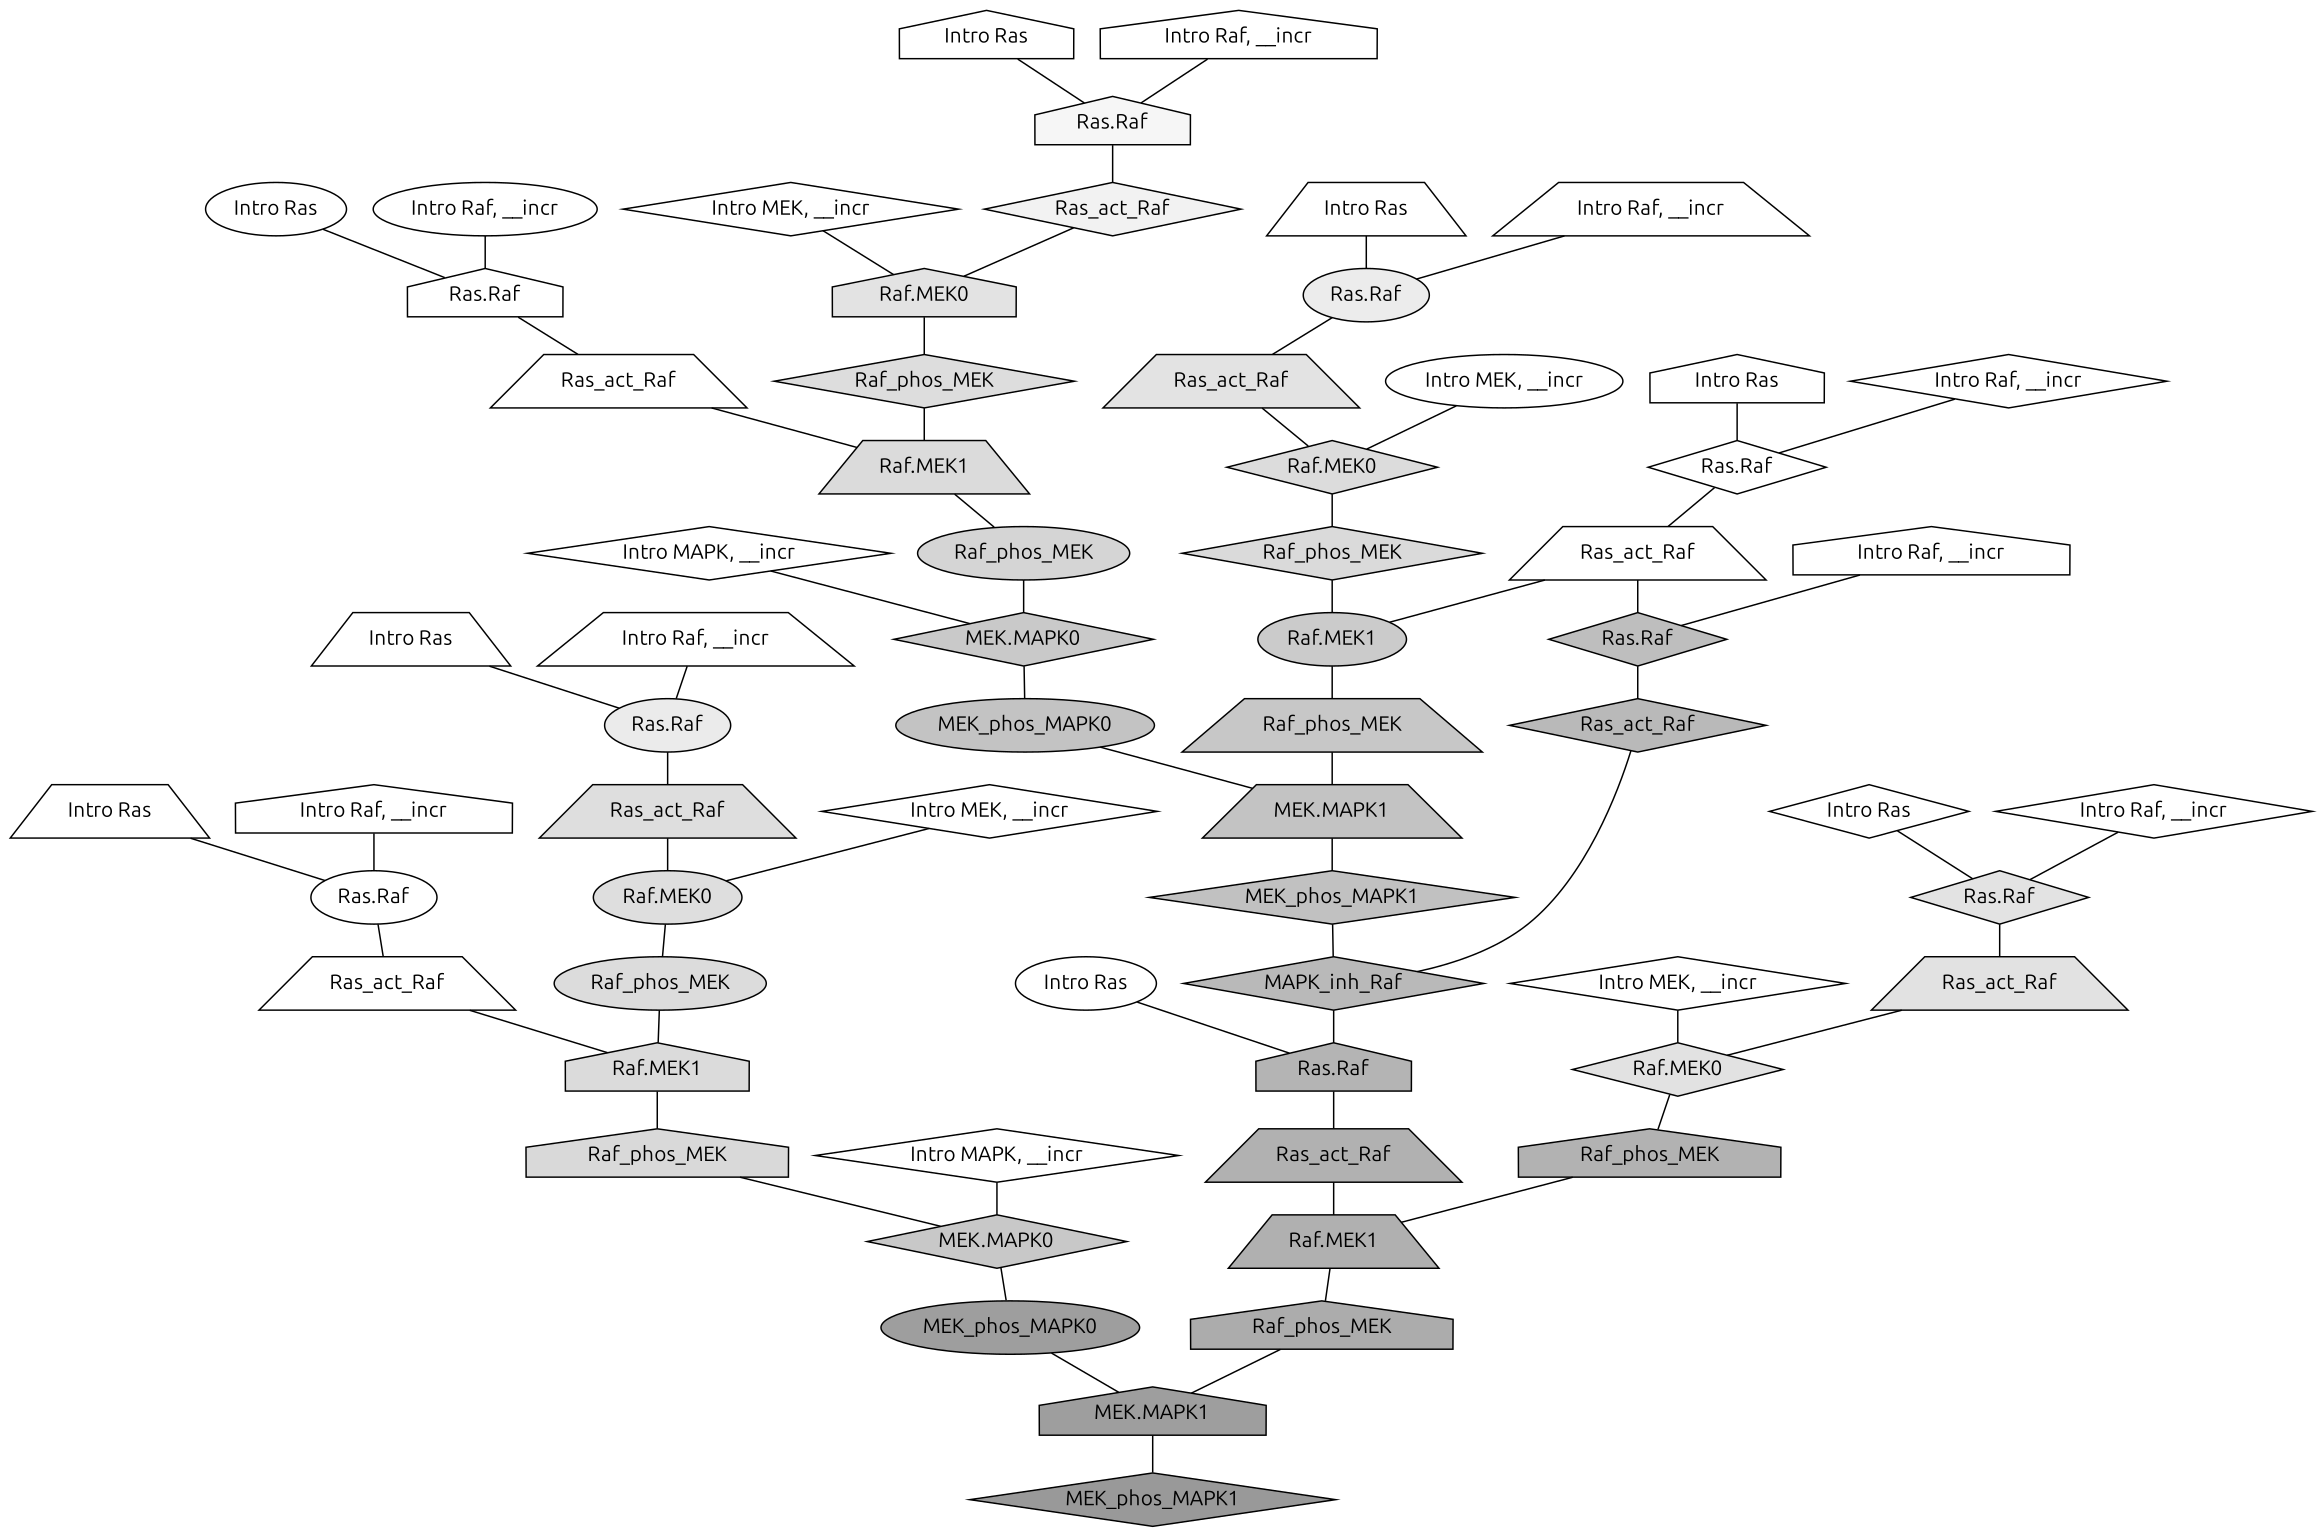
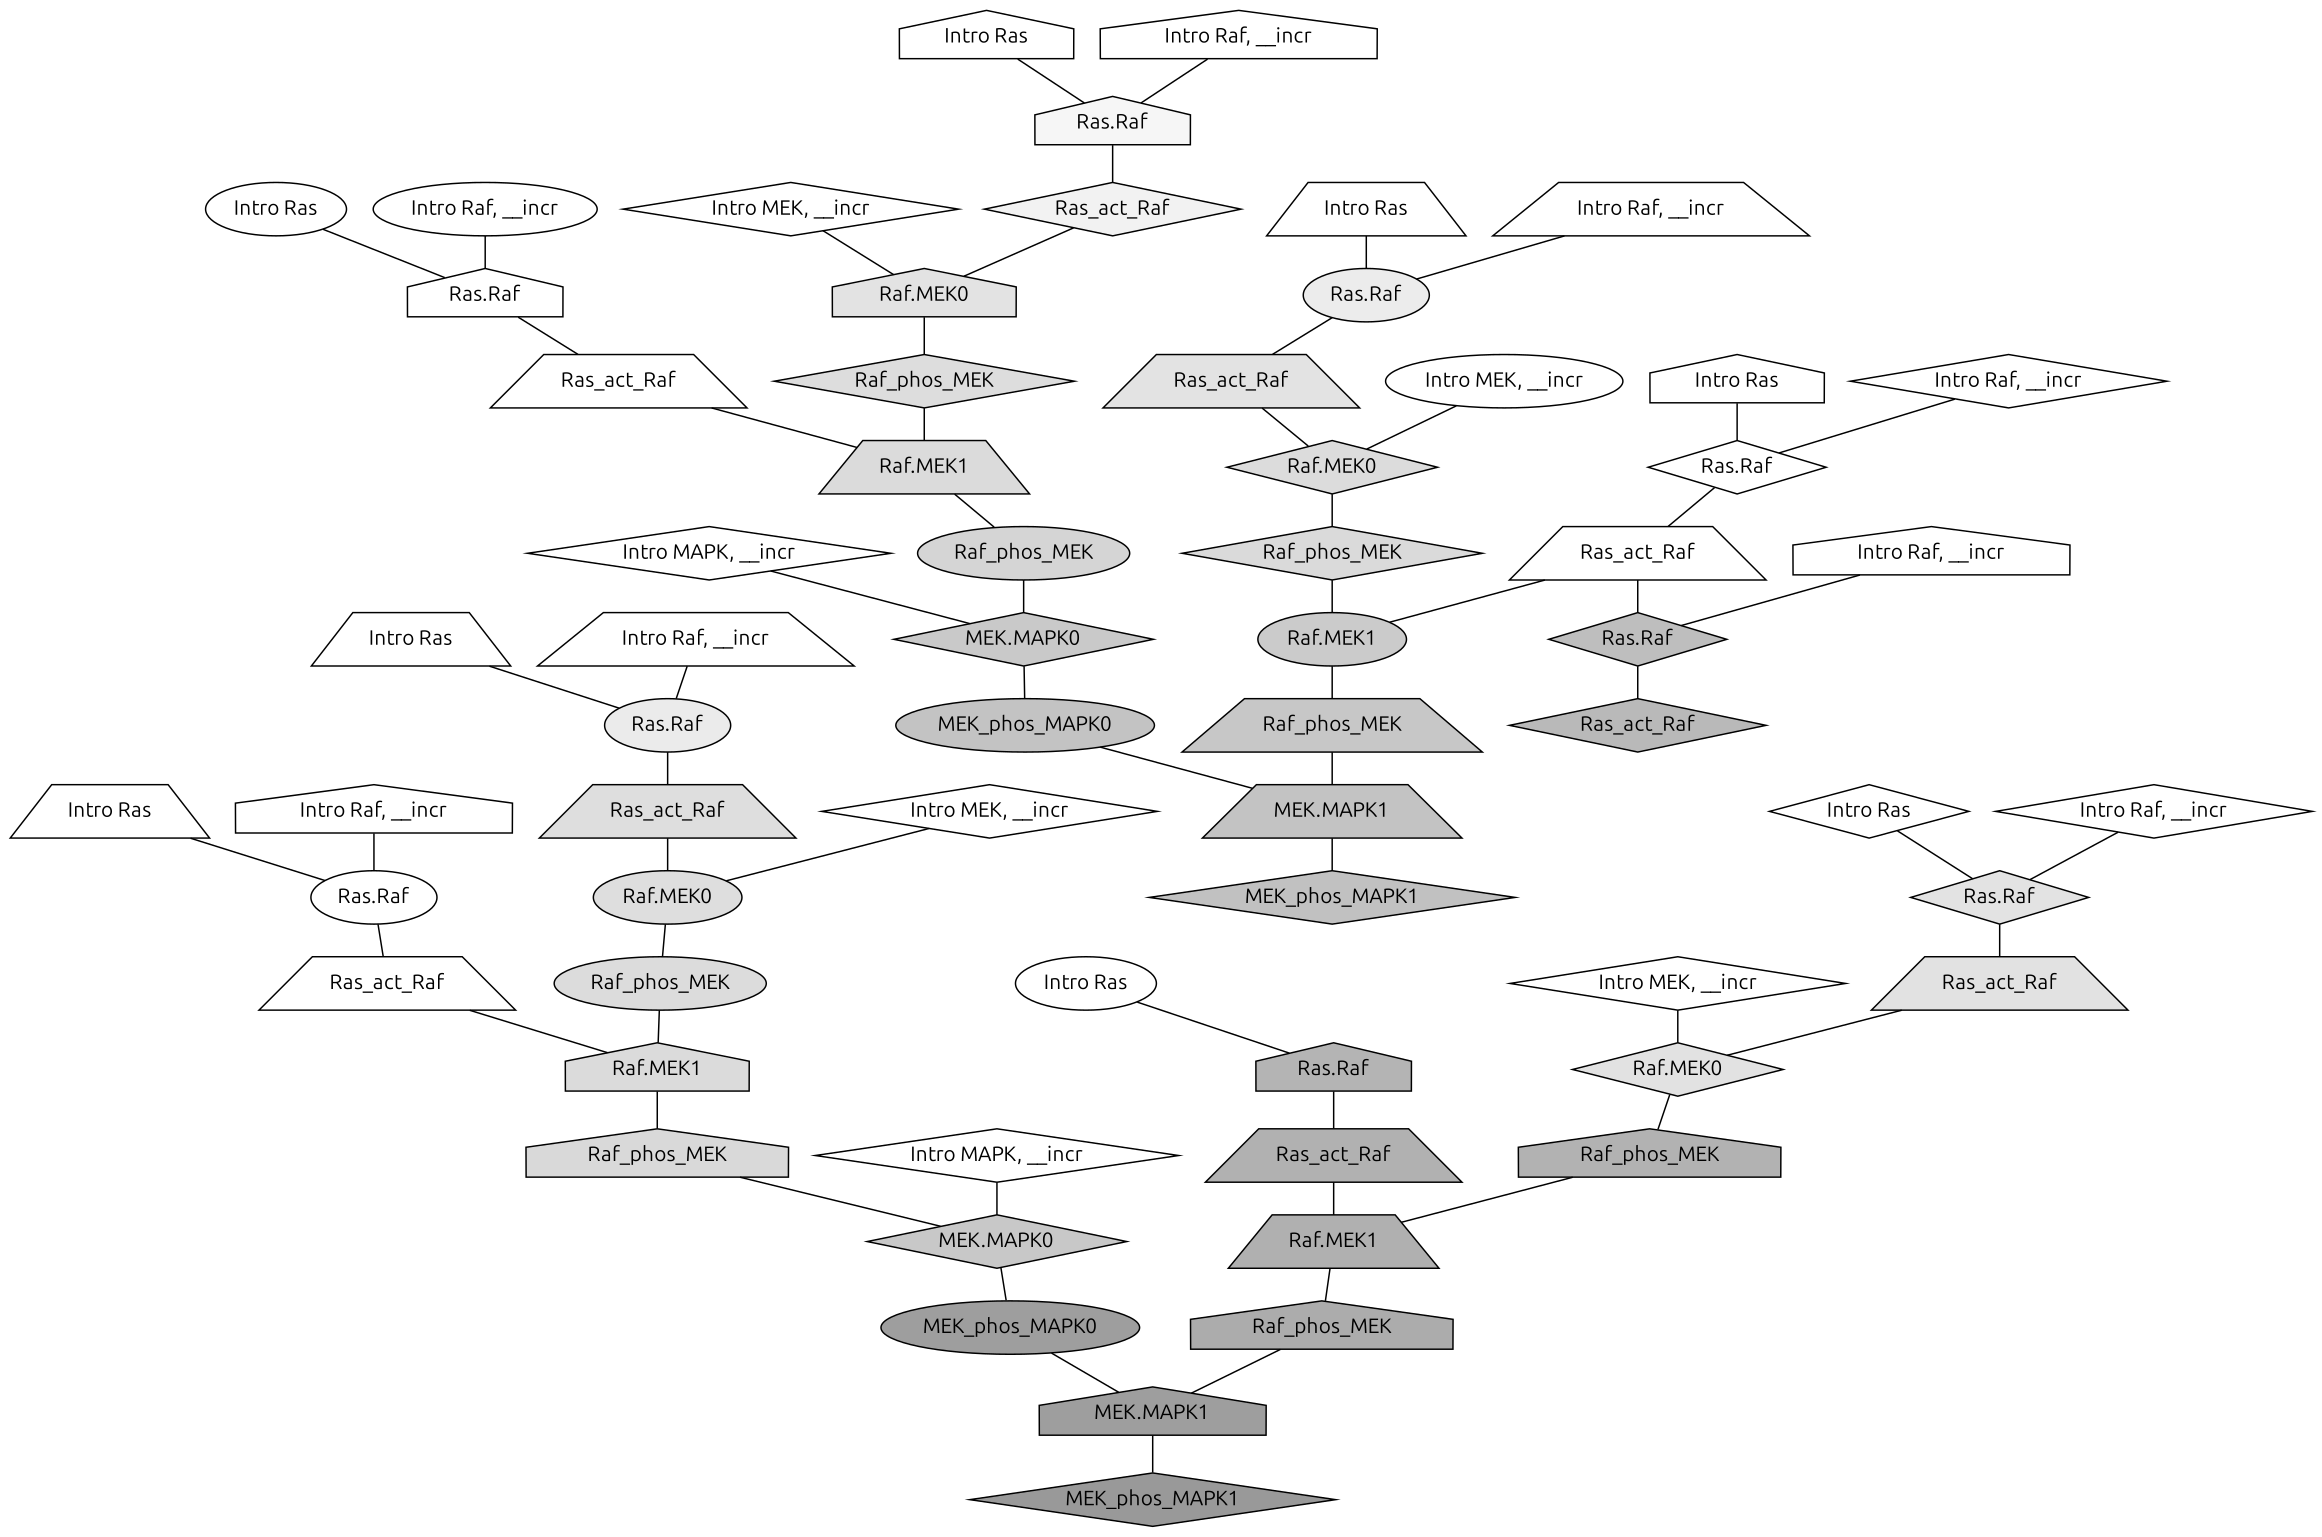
(1334, 983) -> none
